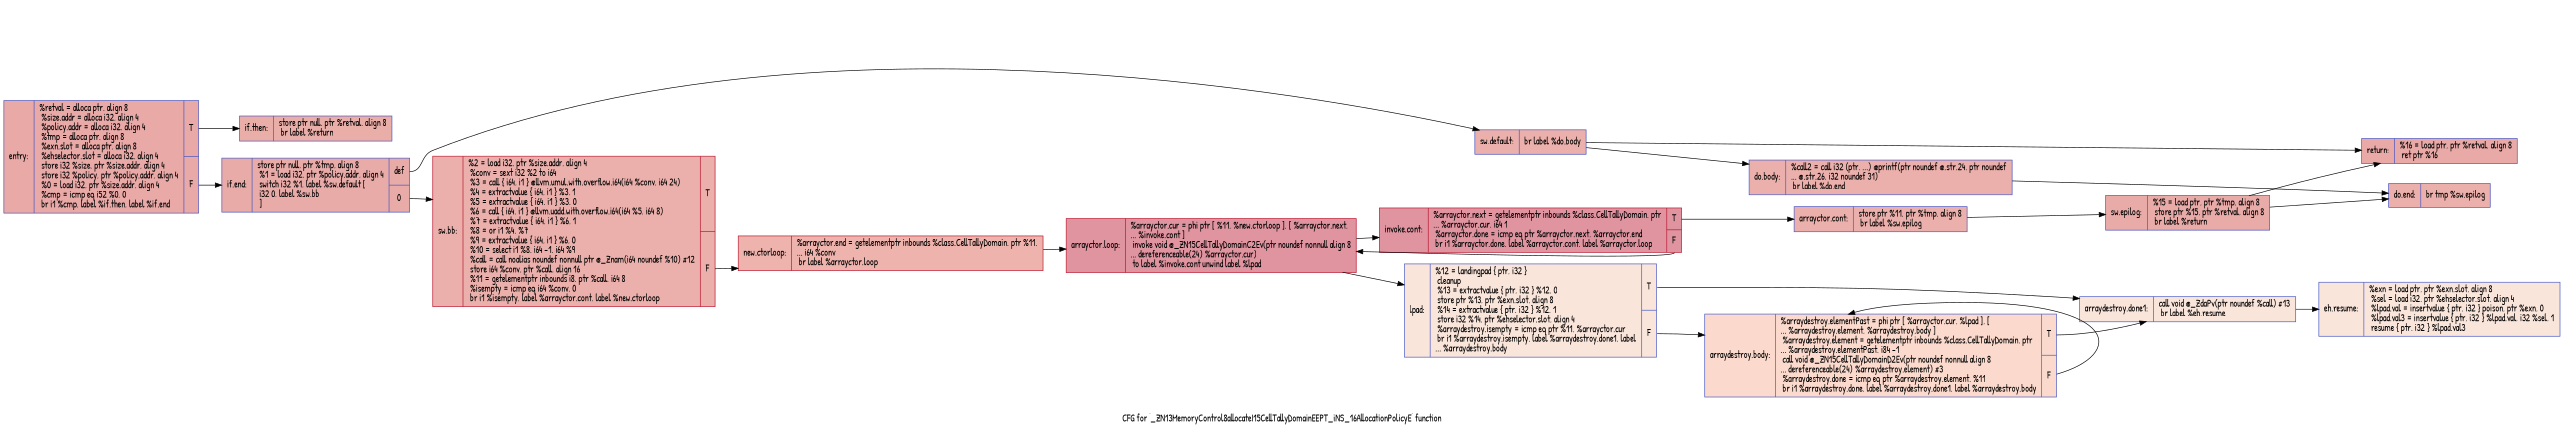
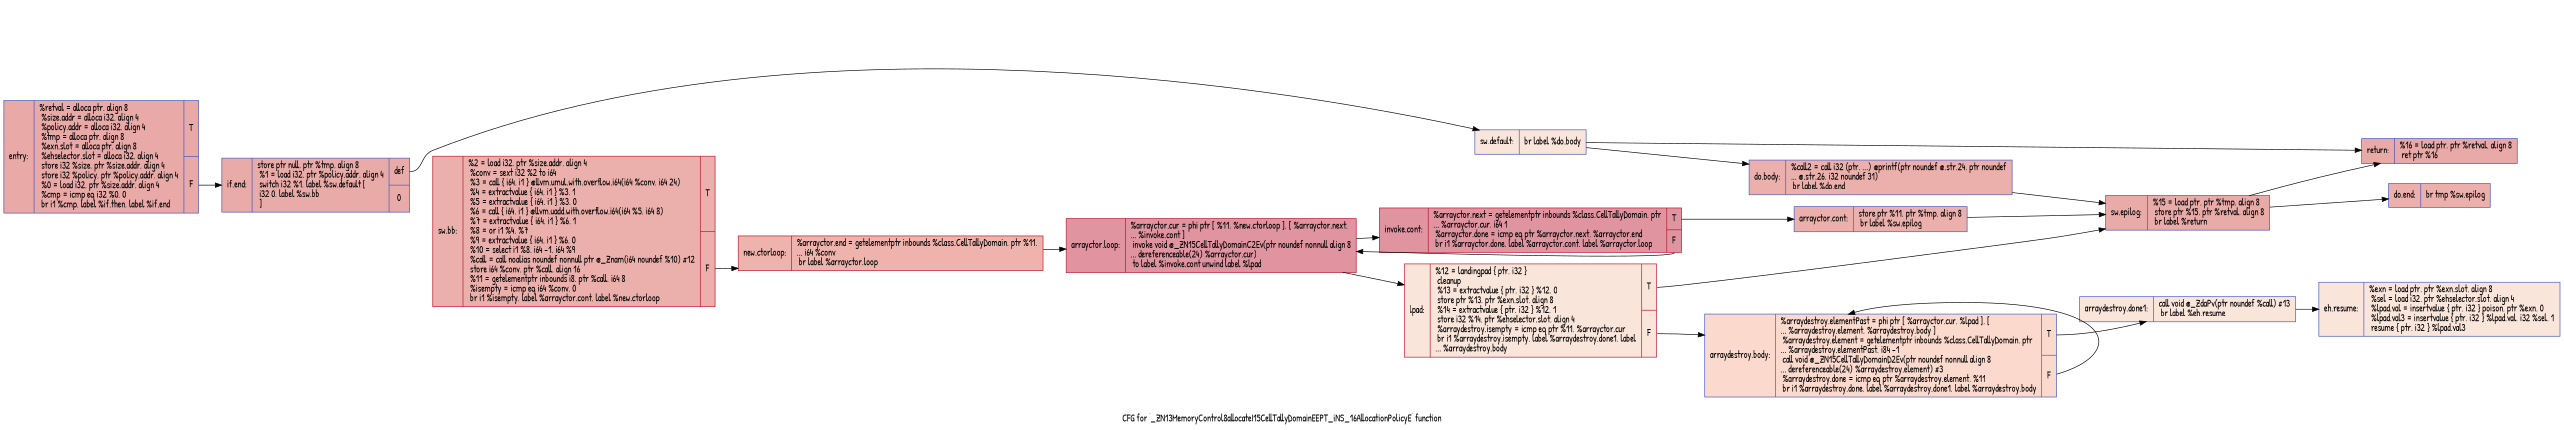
(316, 129) -> none
(1530, 142) -> (1530, 142)
(2197, 186) -> (2056, 198)
(83, 195) -> (83, 195)
(418, 199) -> none
(1865, 289) -> (1878, 261)
(1530, 311) -> (1530, 311)
